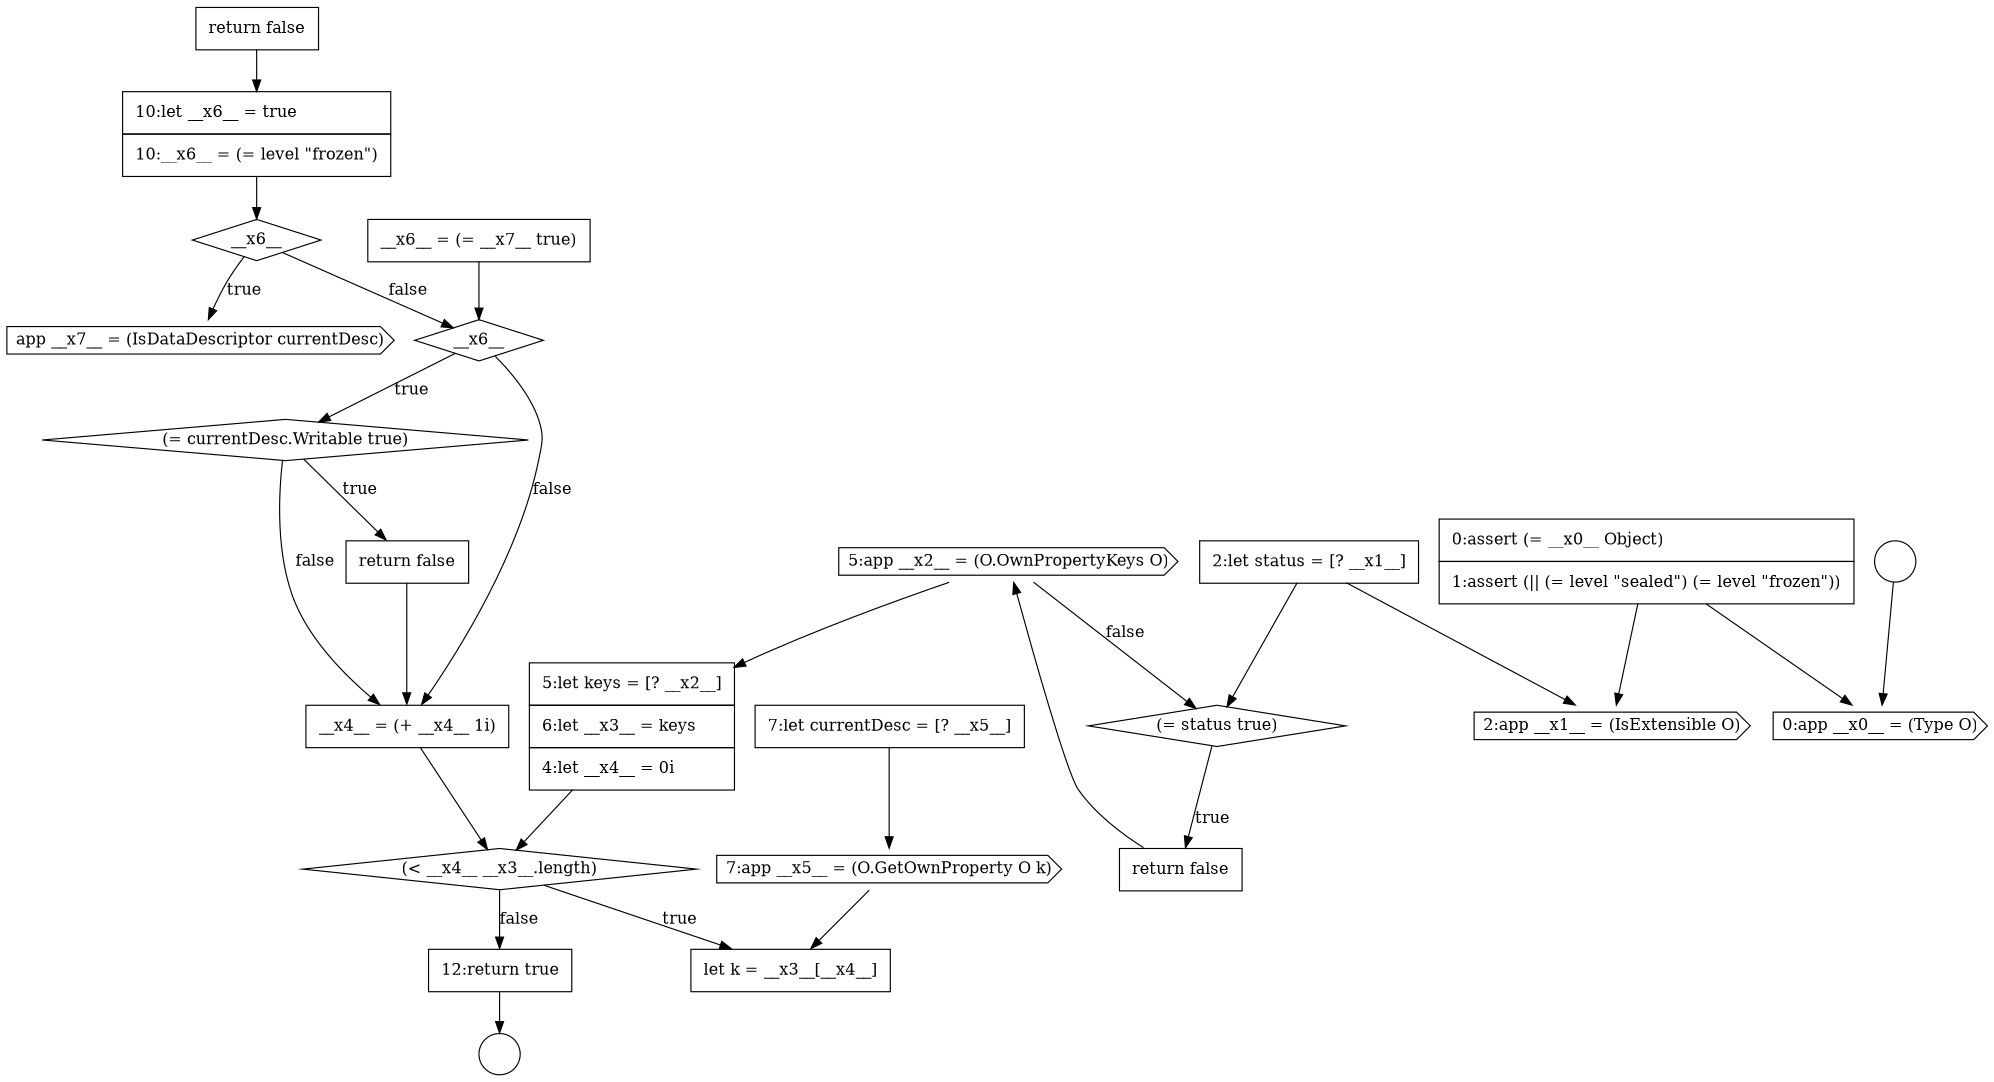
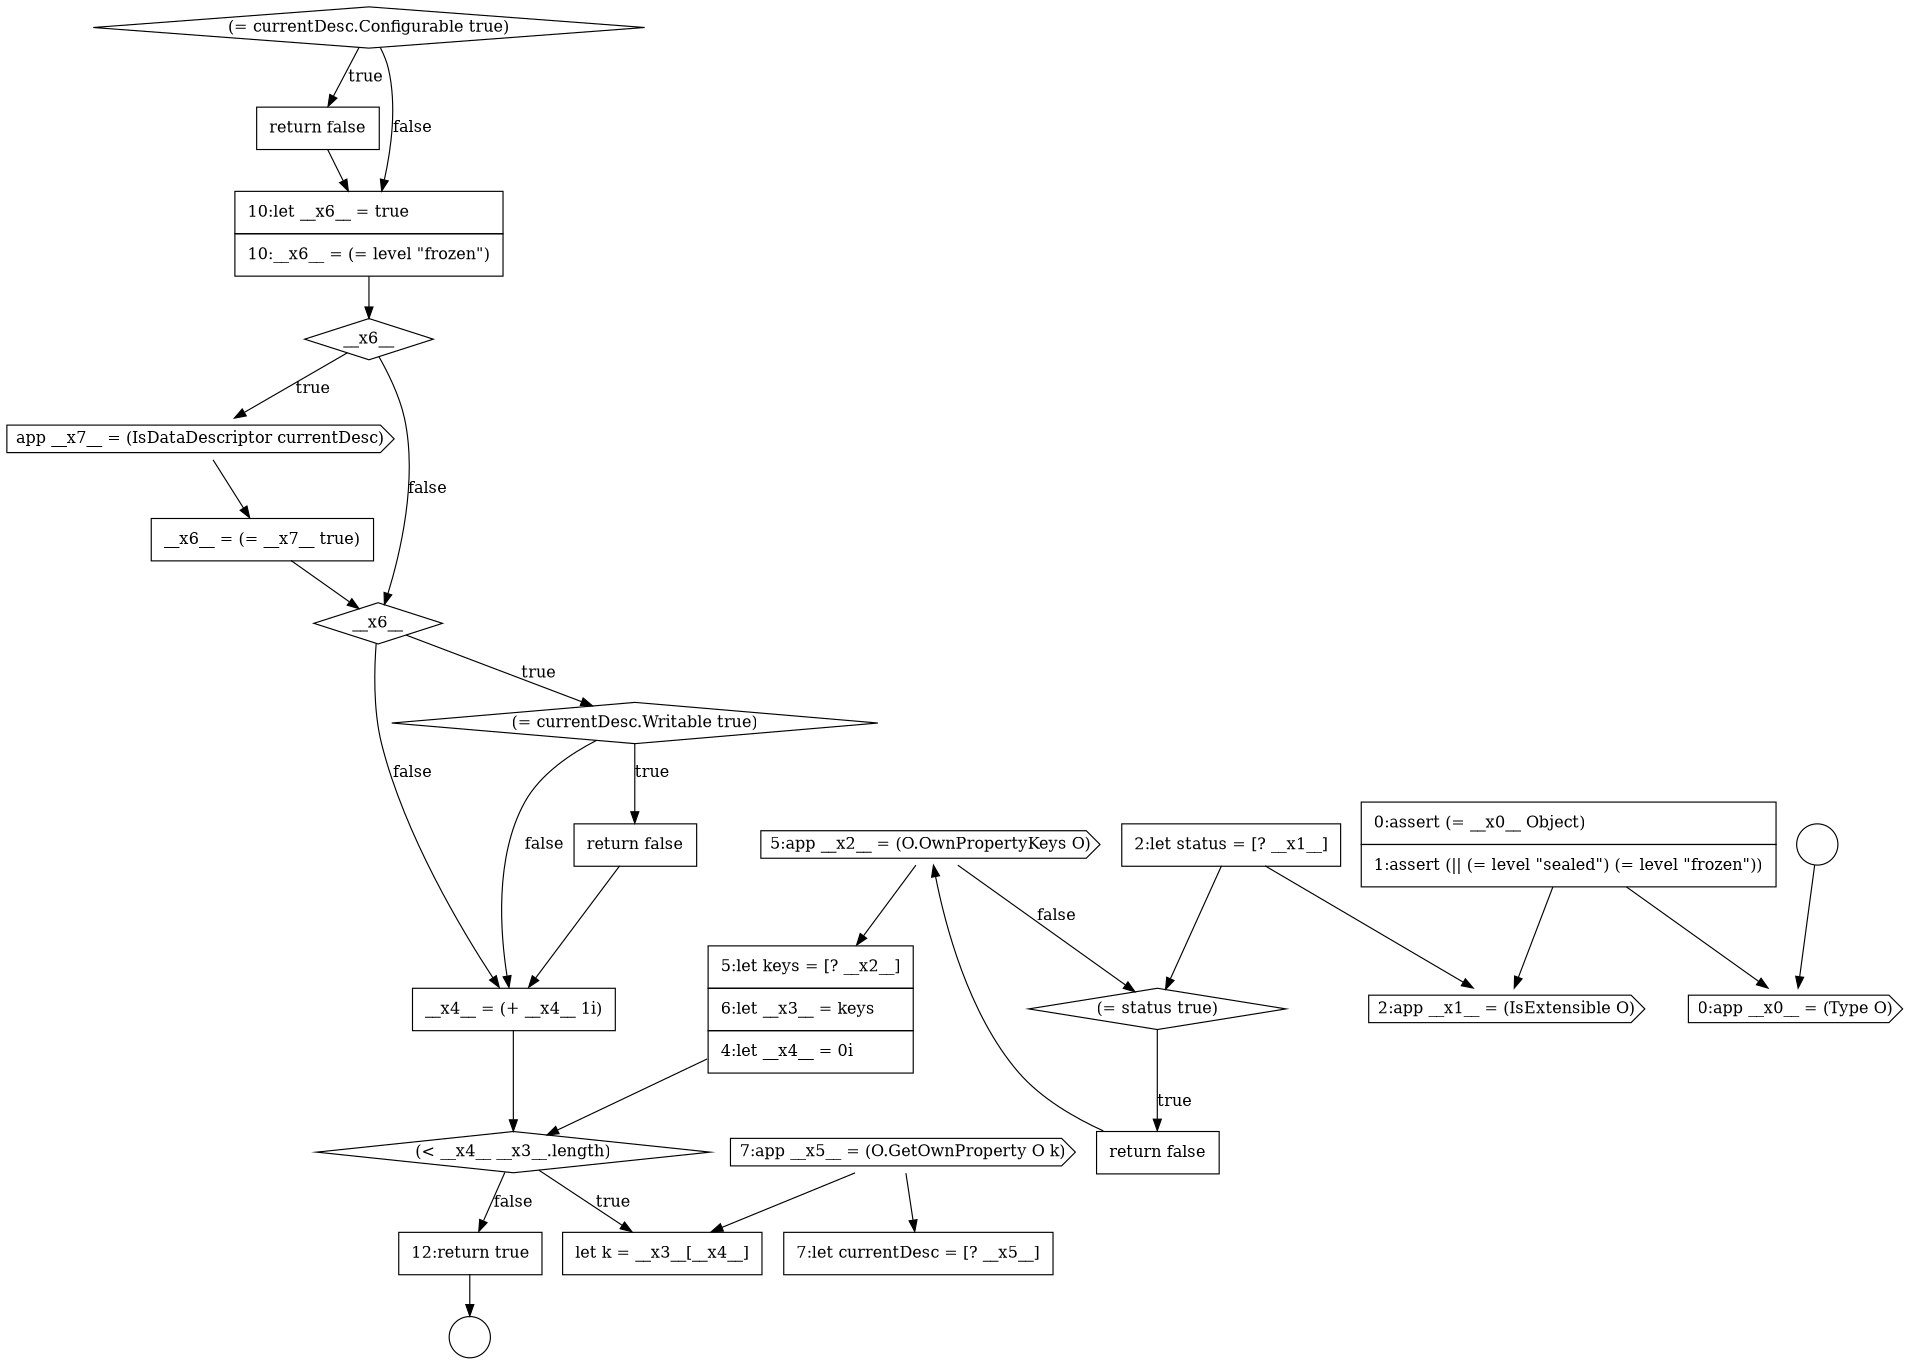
none -> (369, 28)
none -> (228, 484)
(889, 792) -> (909, 1197)
